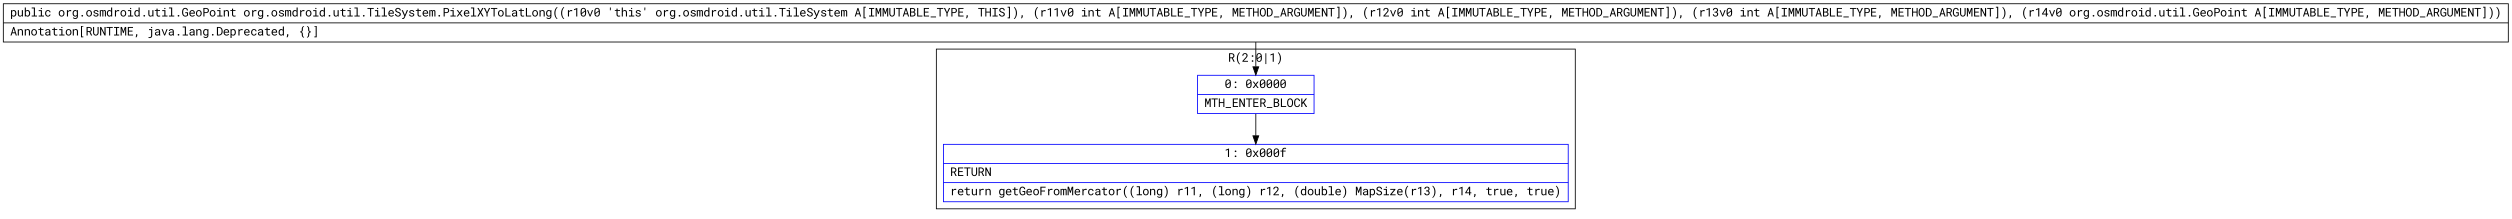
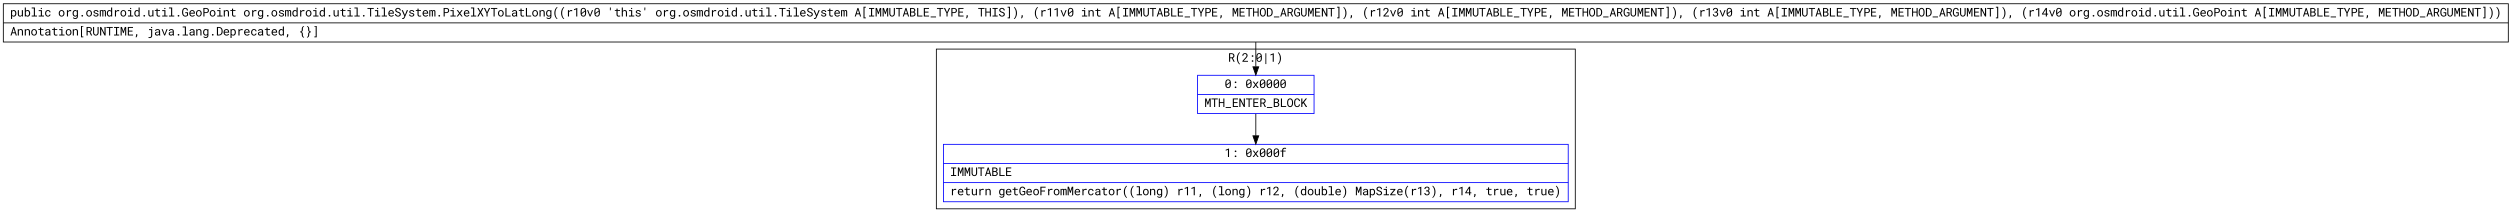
(971, 173) -> (981, 173)
